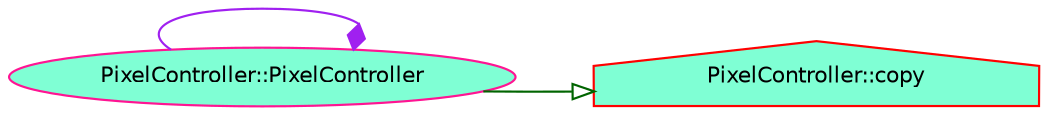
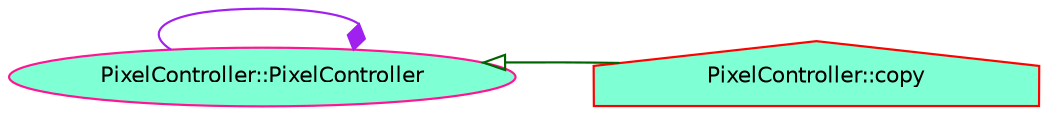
(528, 92) -> (562, 62)
